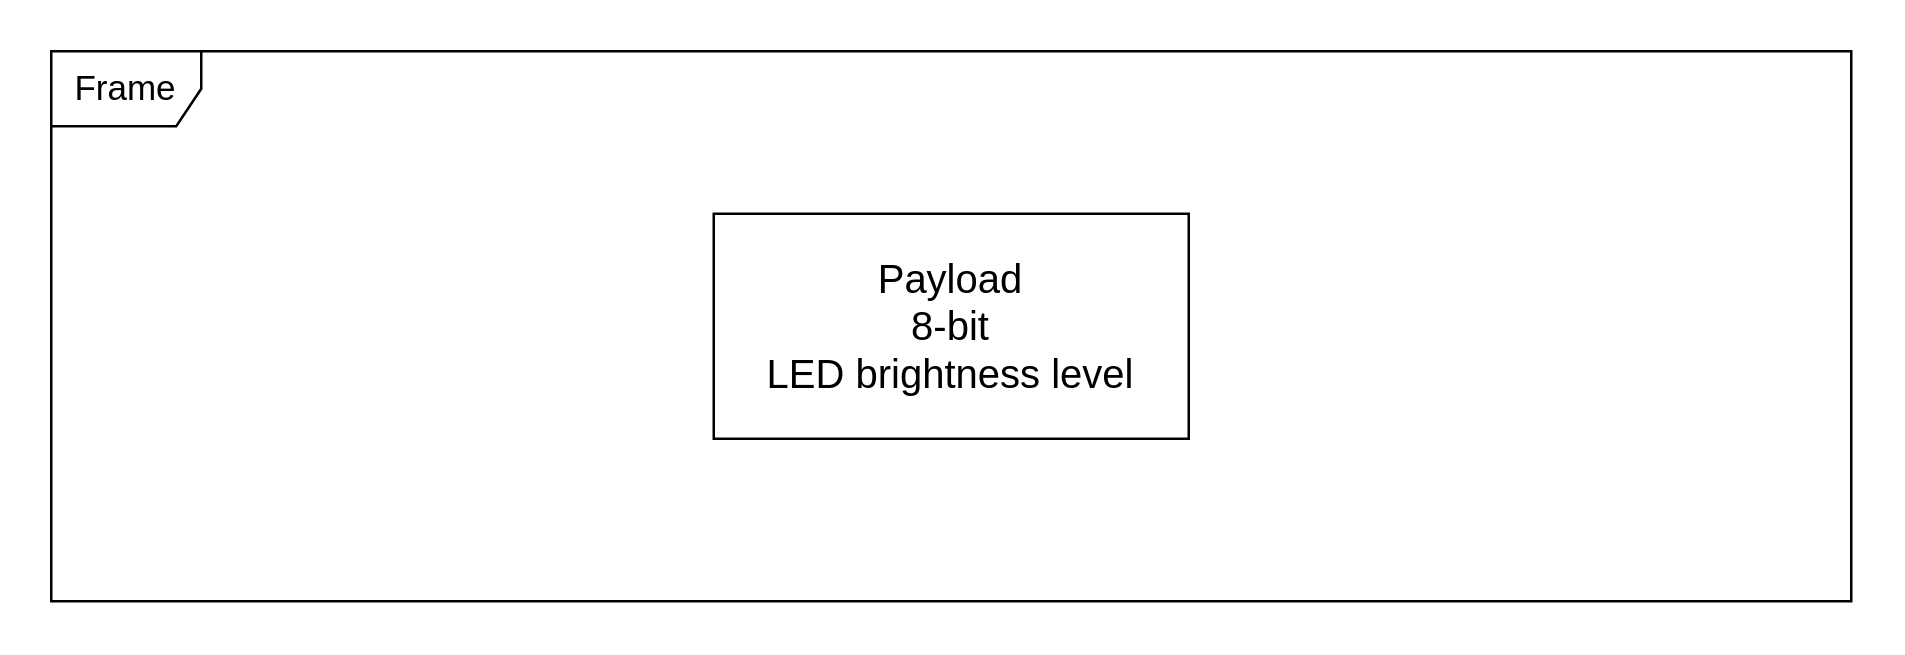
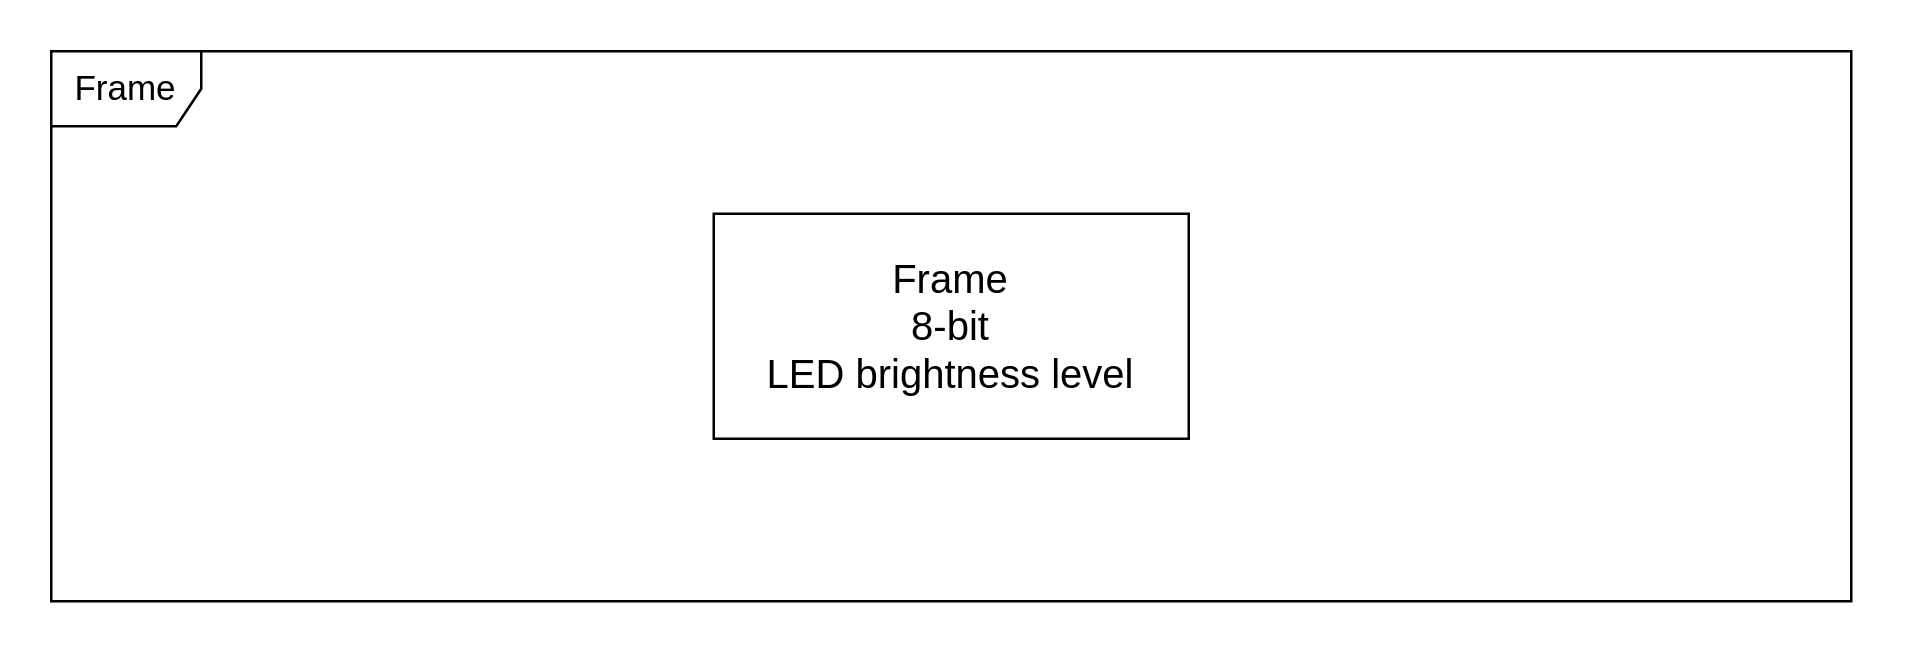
(951, 326) -> (951, 326)
